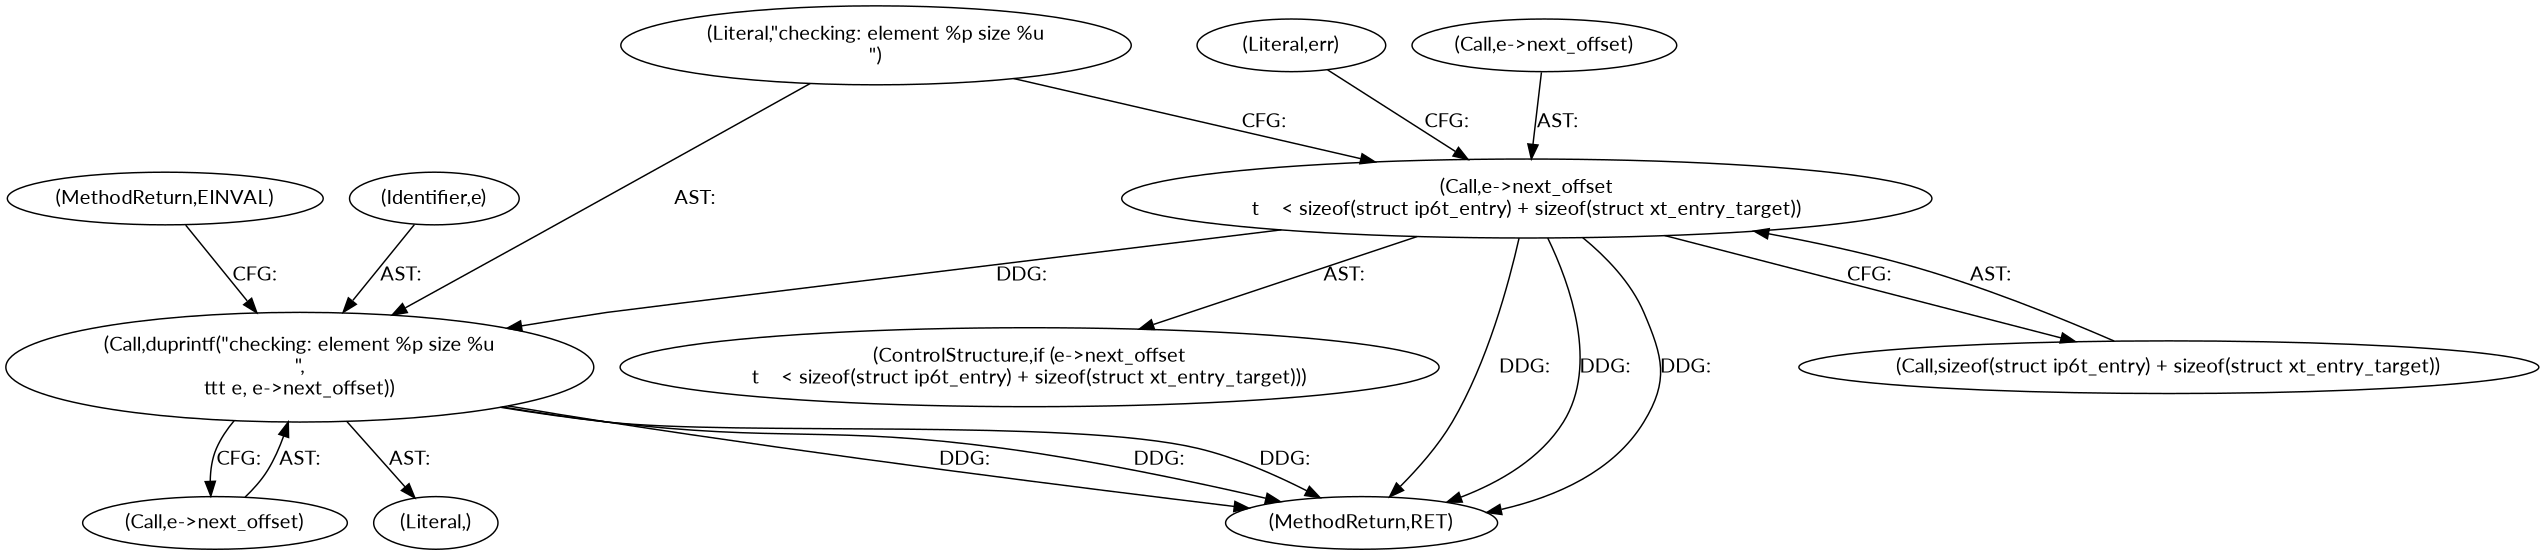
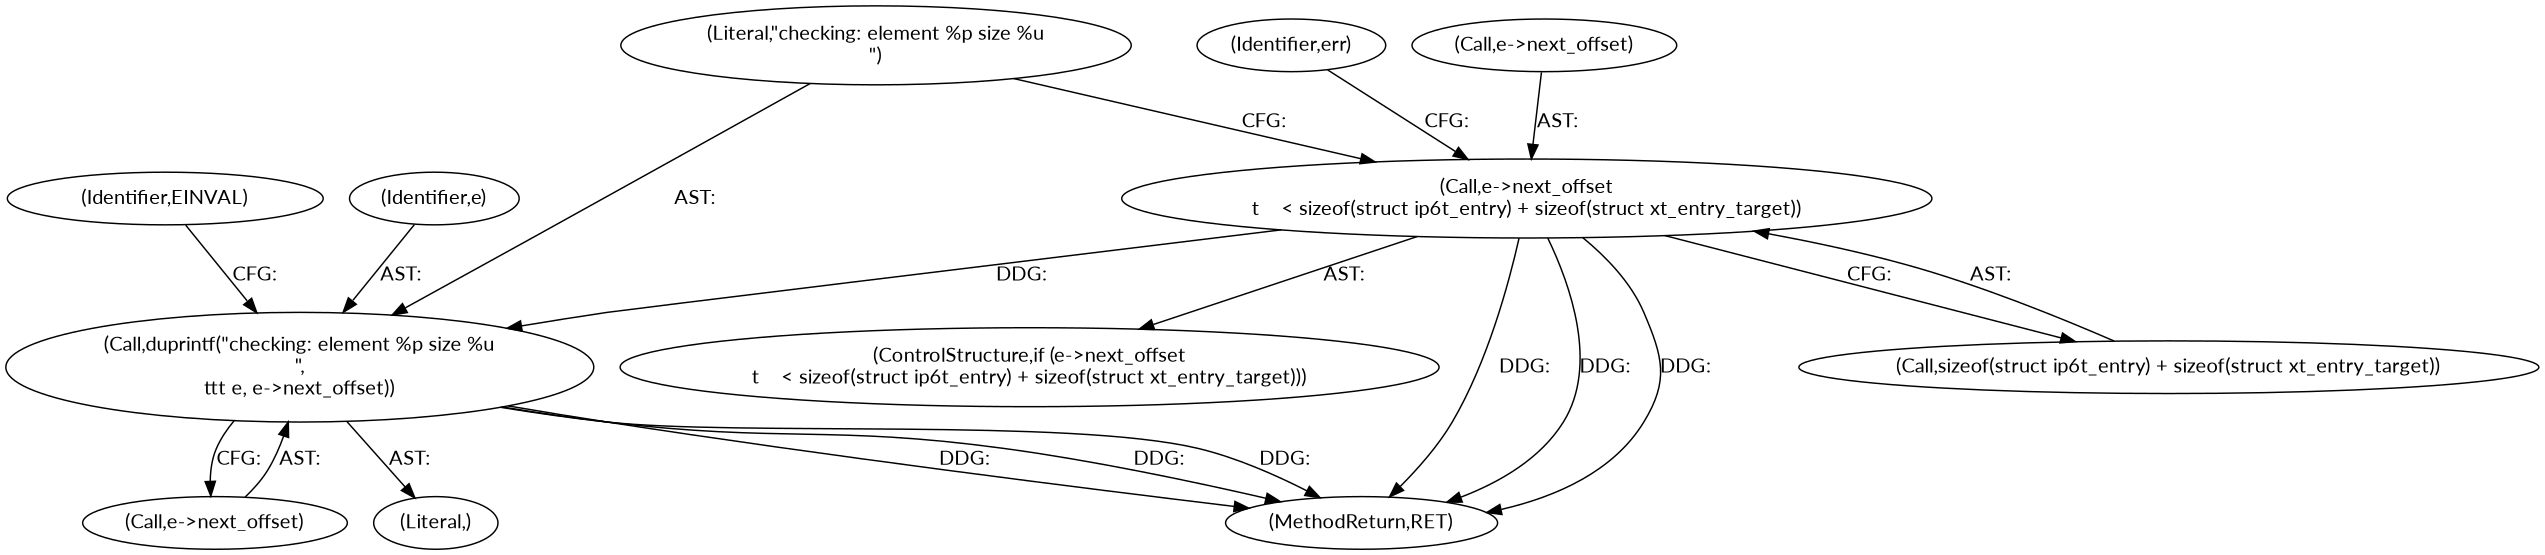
(1291, 45) -> (1291, 45)
(165, 199) -> (165, 199)
